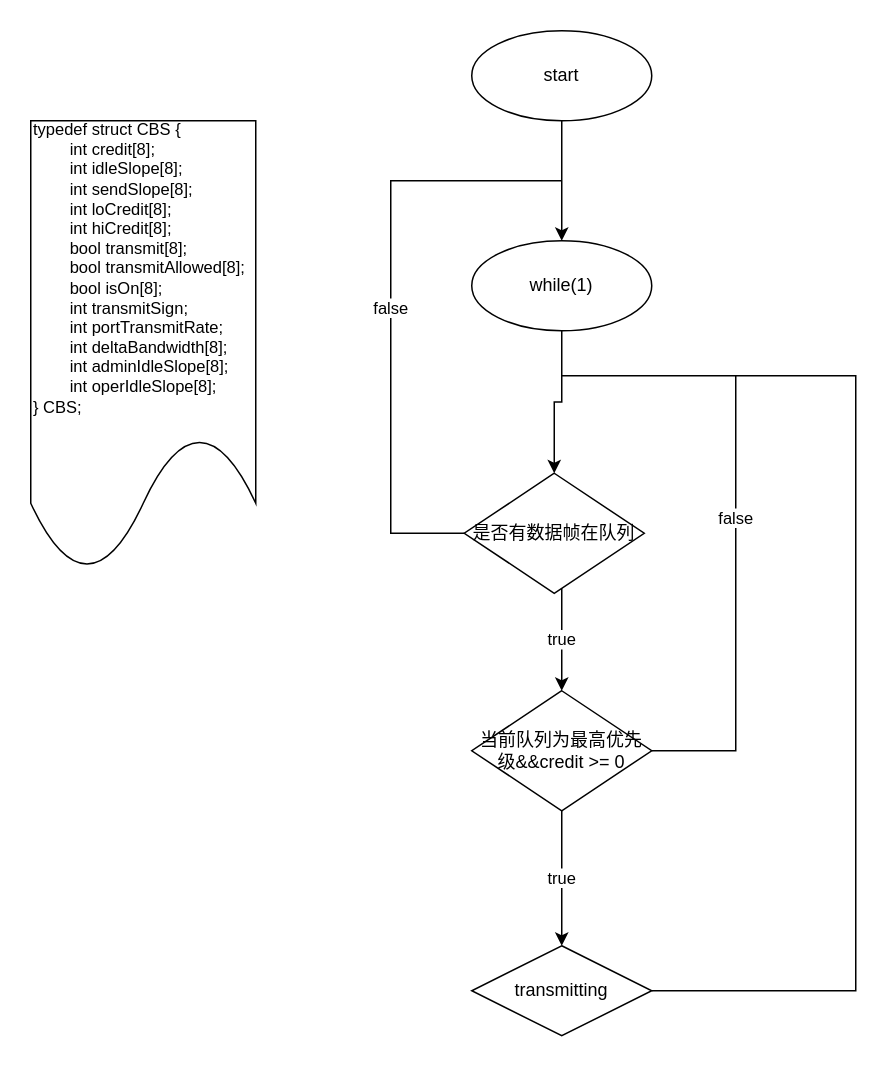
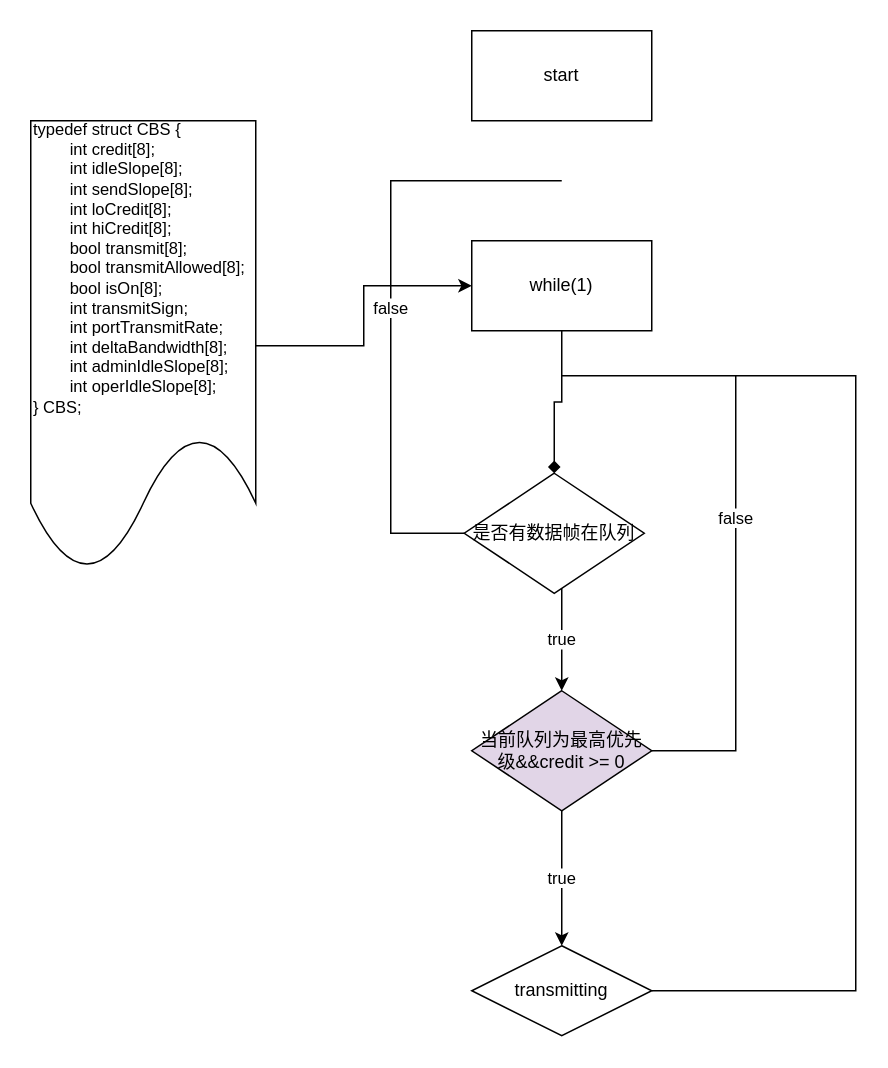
(562, 76) -> (562, 76)
(562, 176) -> (364, 321)
(562, 286) -> (562, 286)
(554, 462) -> (554, 461)
(562, 751) -> (562, 751)
